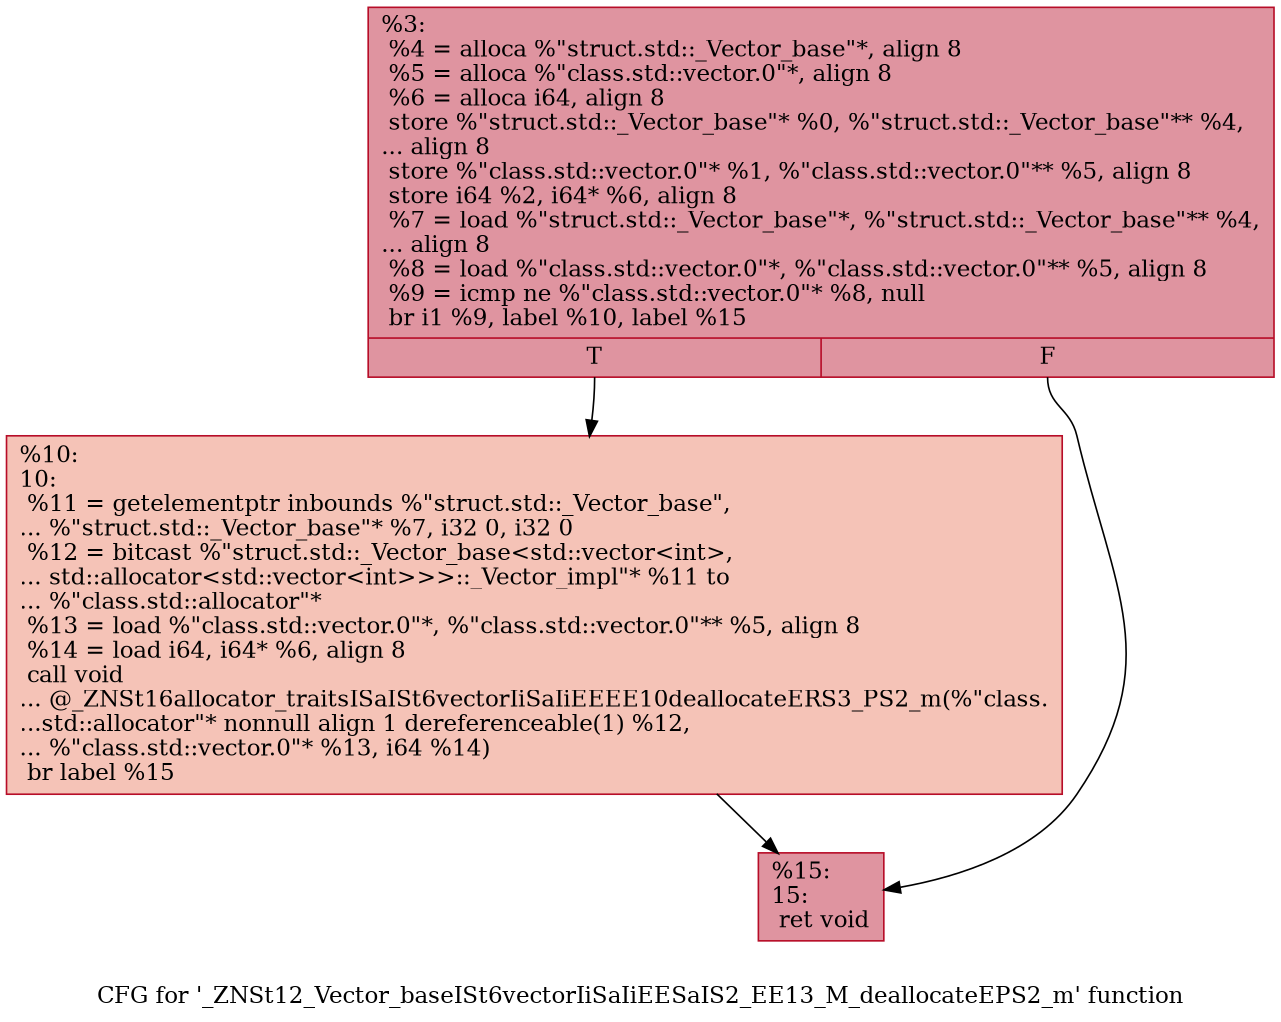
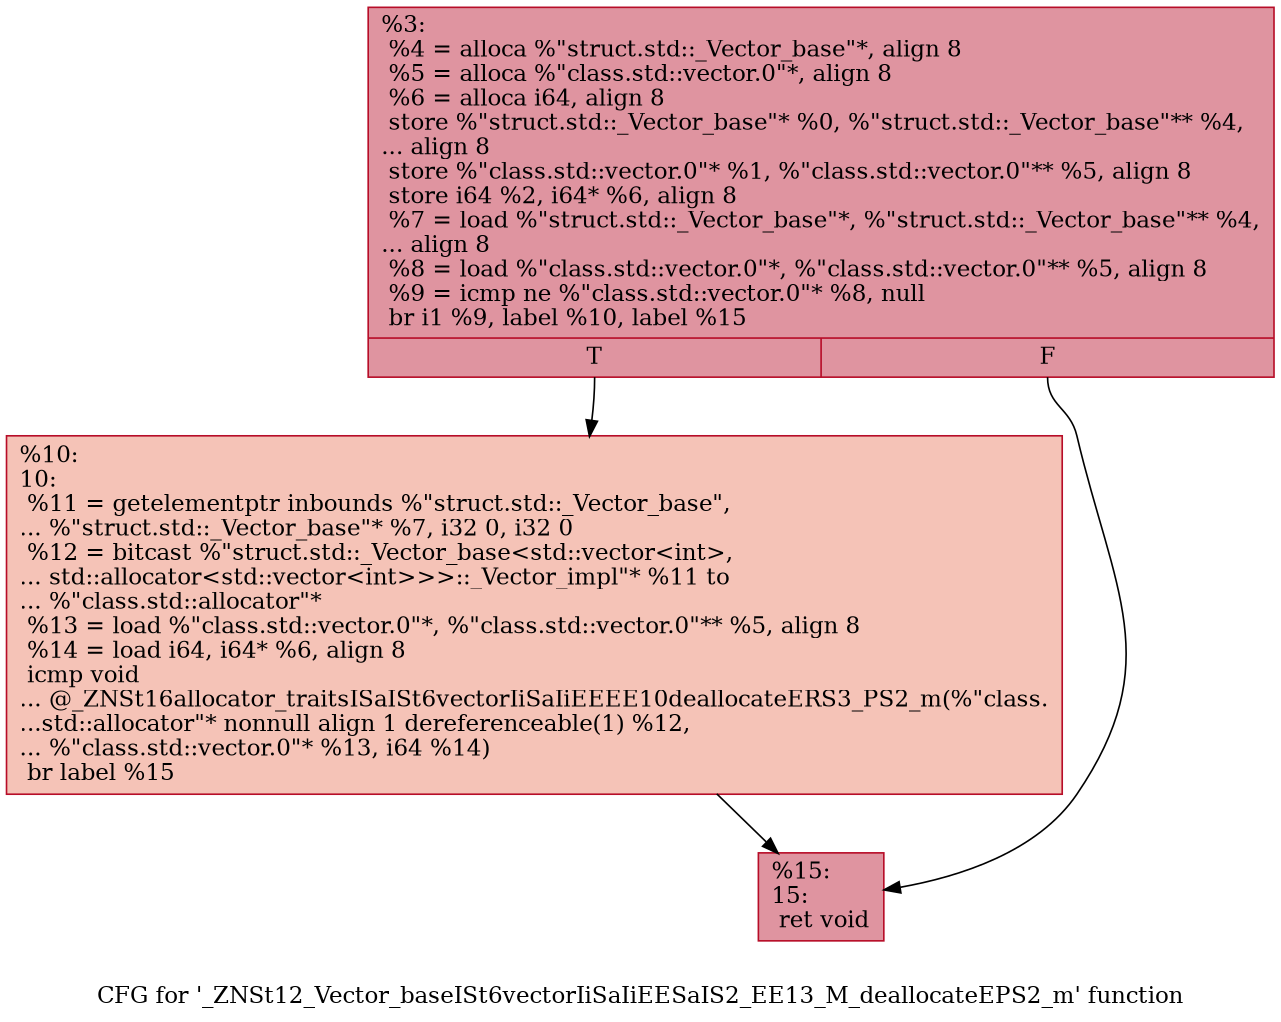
(72, 675) -> (80, 675)
